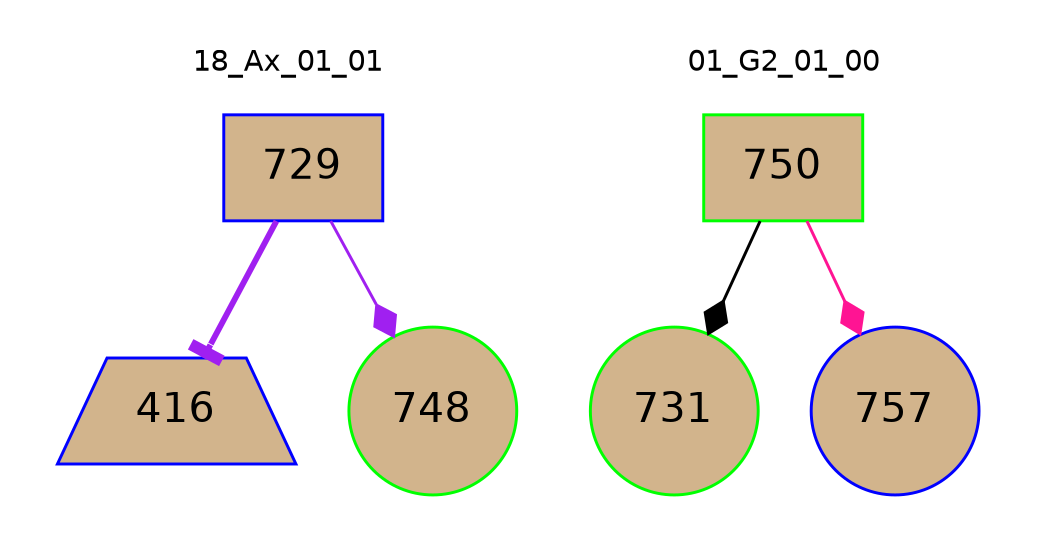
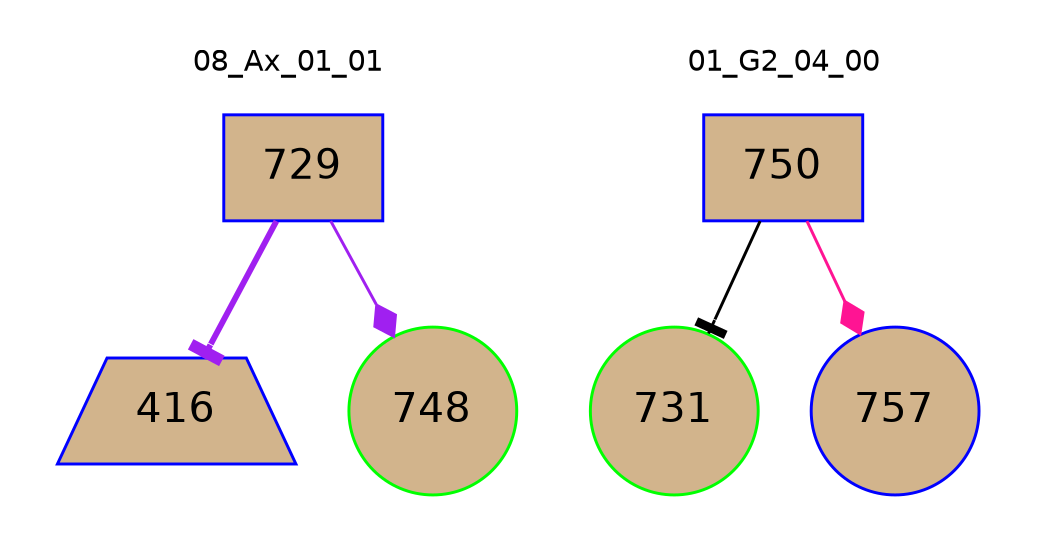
(289, 63) -> (289, 63)
(785, 63) -> (785, 63)
(783, 168) -> (783, 168)
(738, 270) -> (738, 270)
